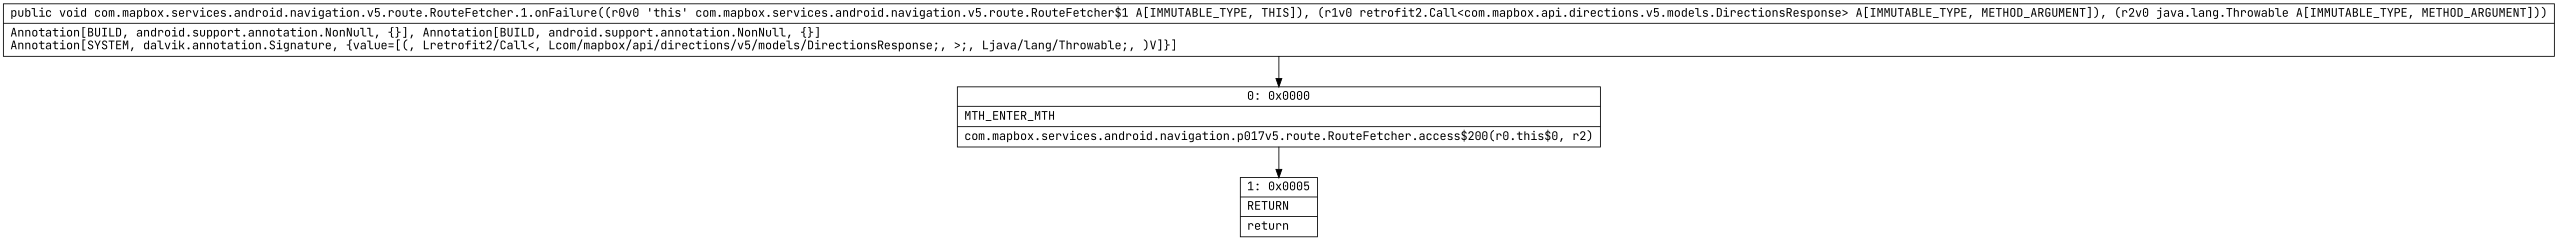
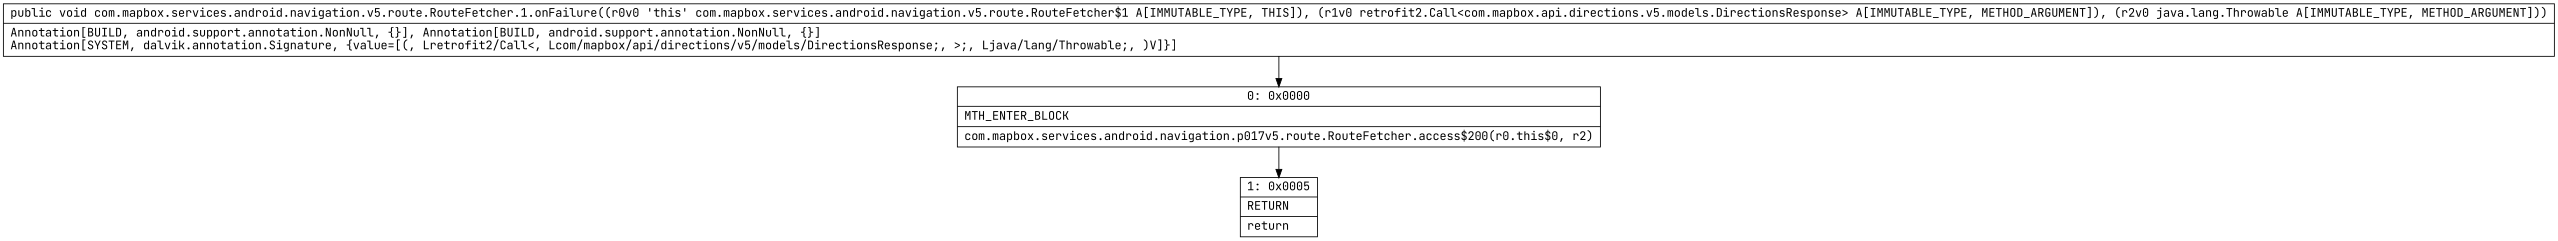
(1010, 116) -> (1017, 116)
